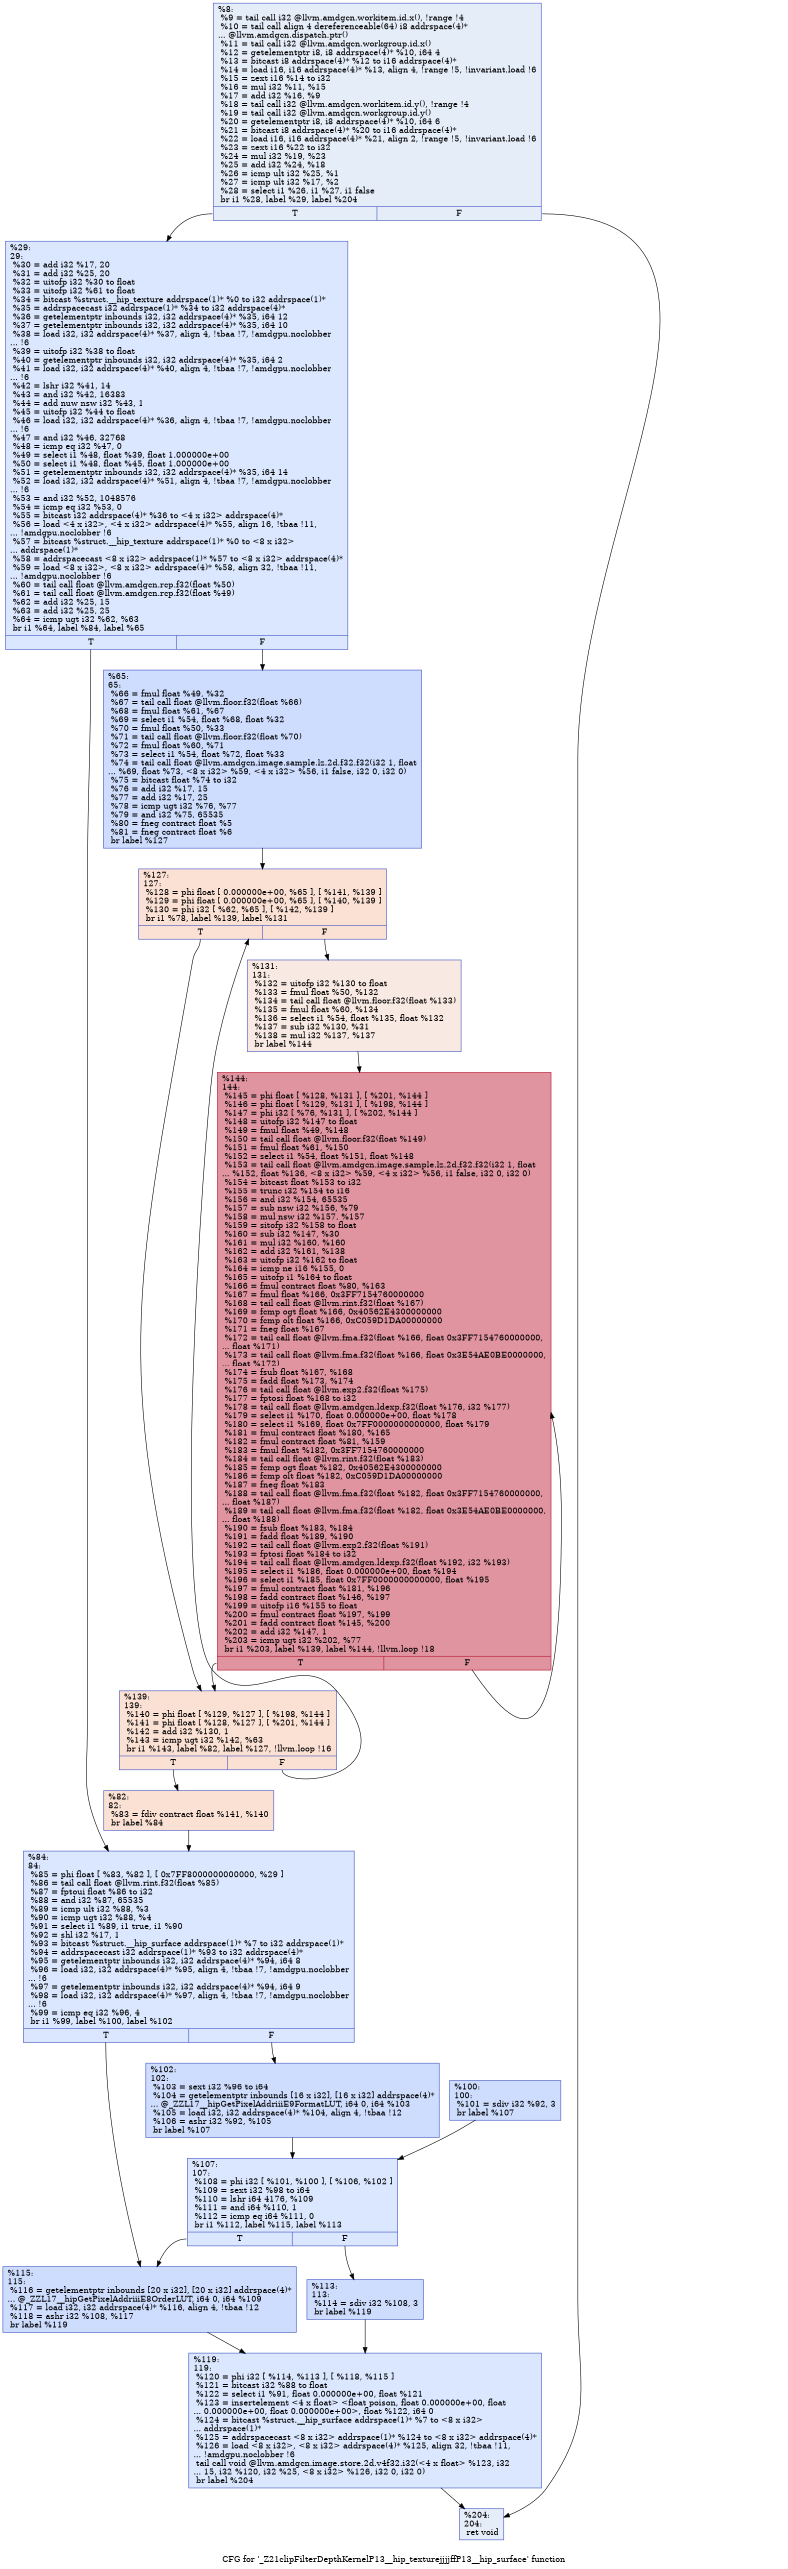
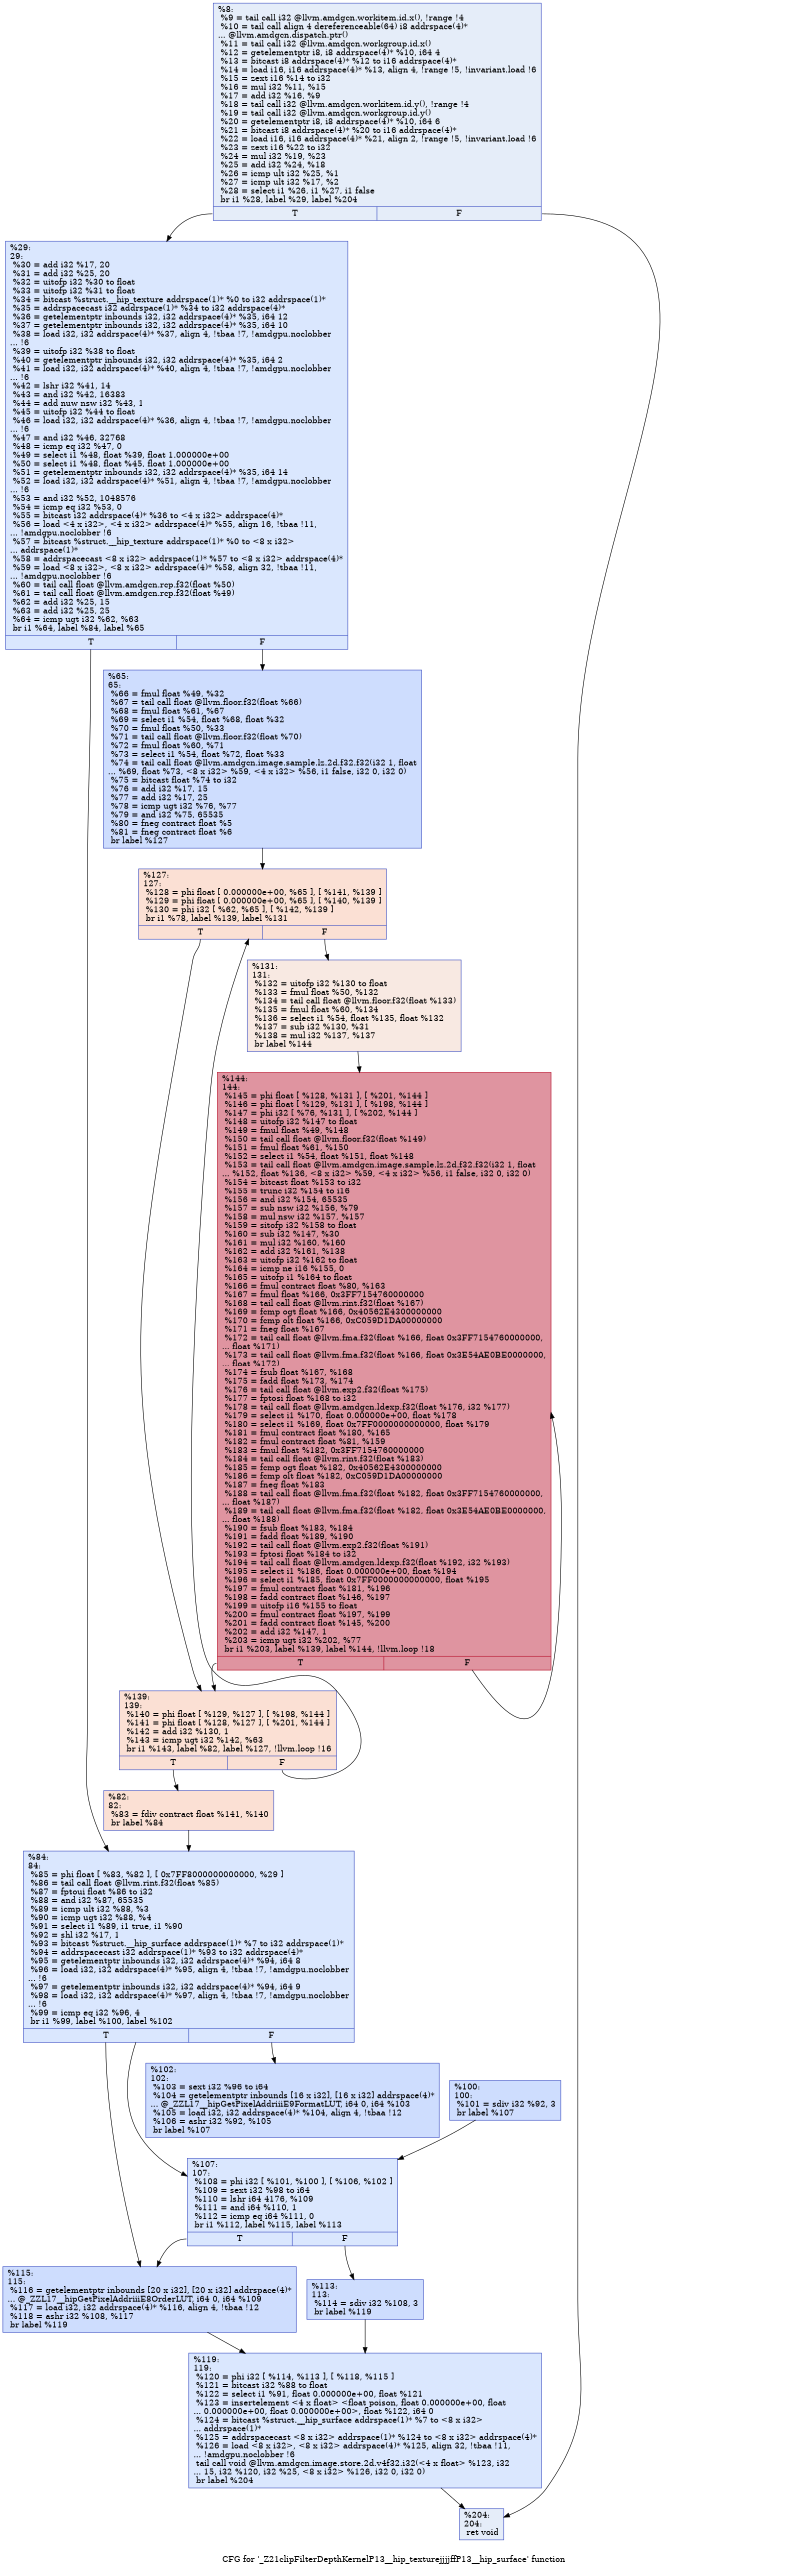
(73, 291) -> (73, 291)
(293, 2145) -> (132, 2118)
